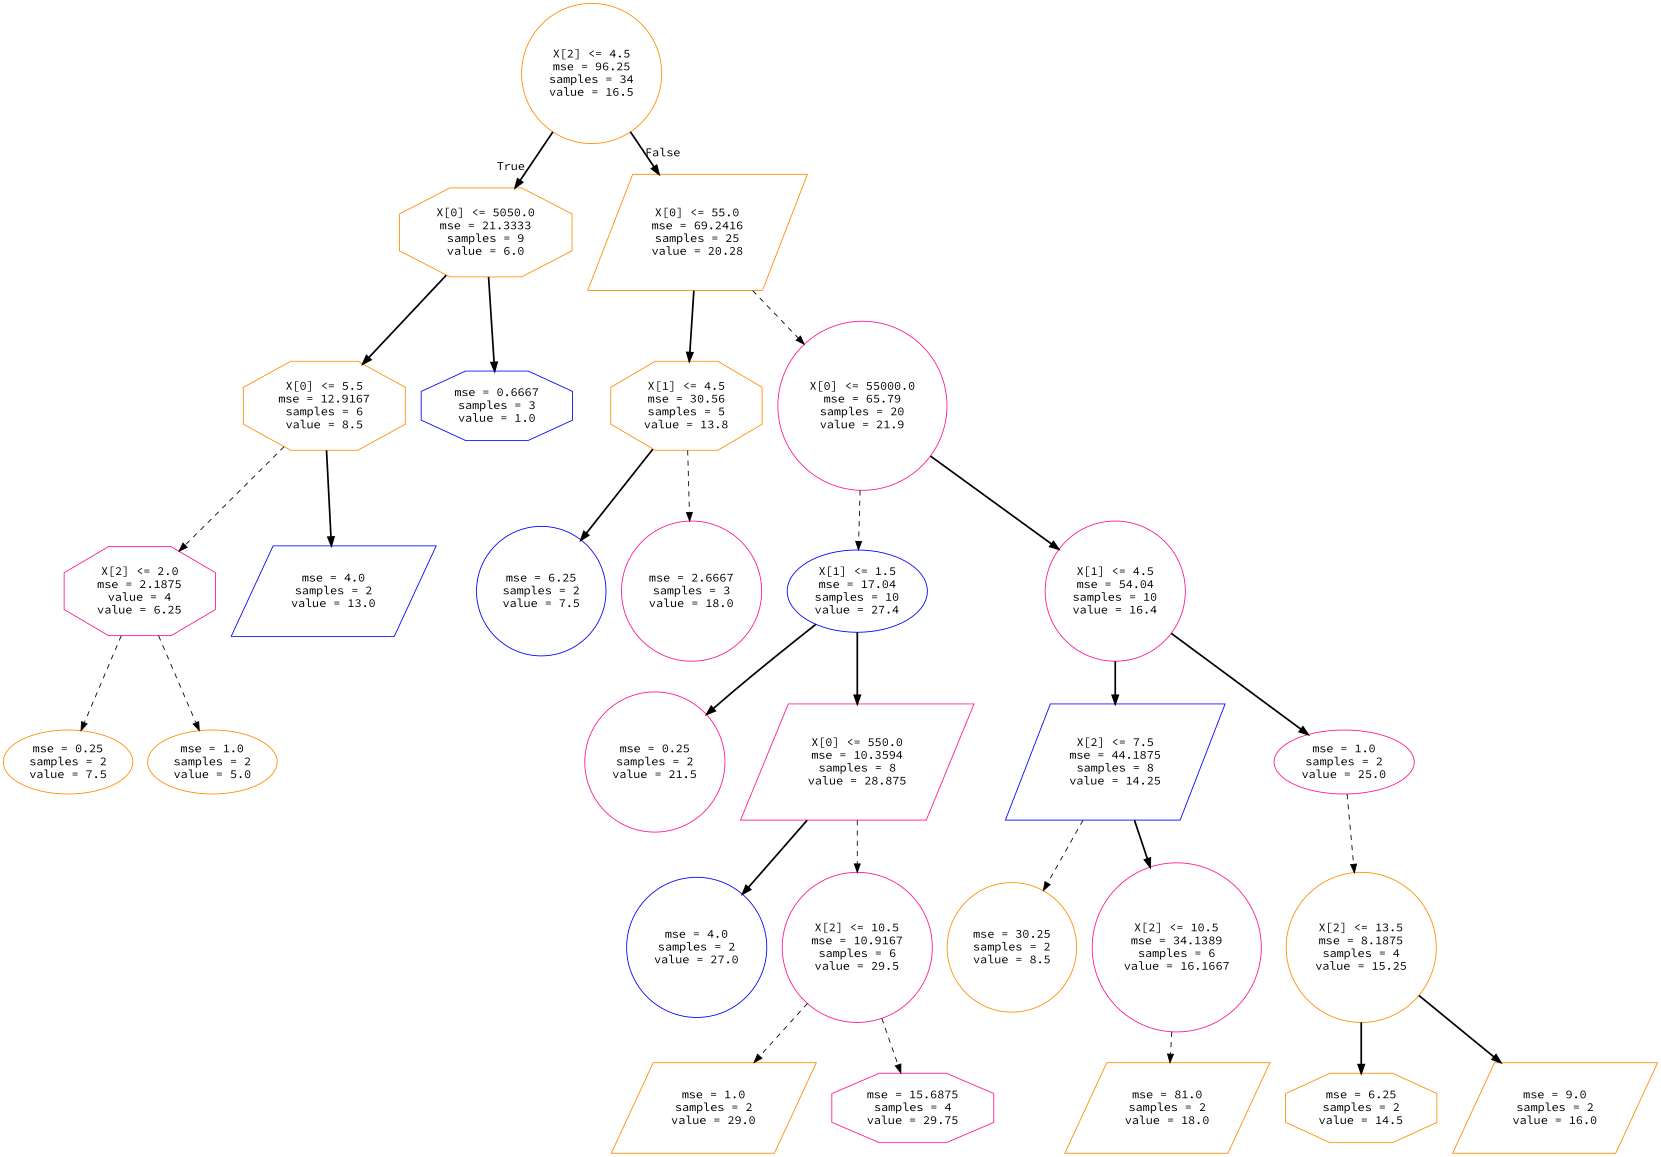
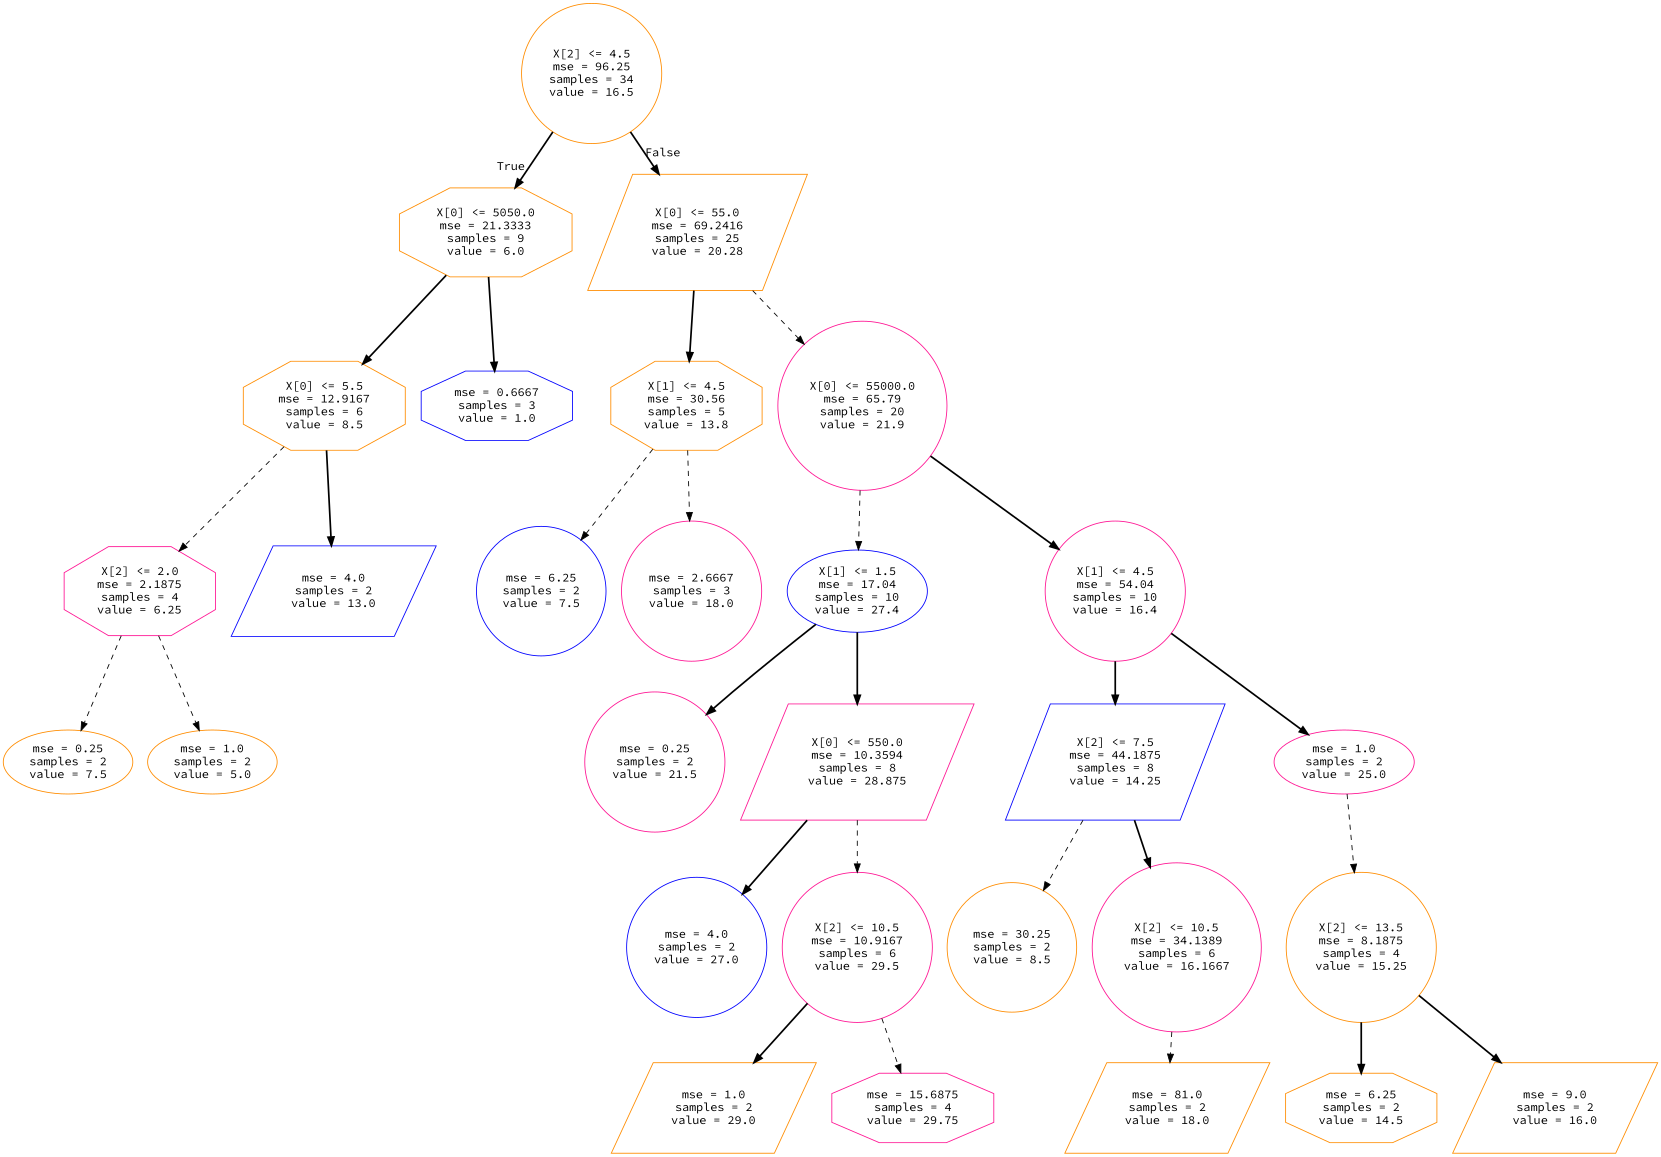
(620, 491) -> (620, 491)
(140, 591) -> (140, 591)
(784, 1030) -> (784, 1030)
